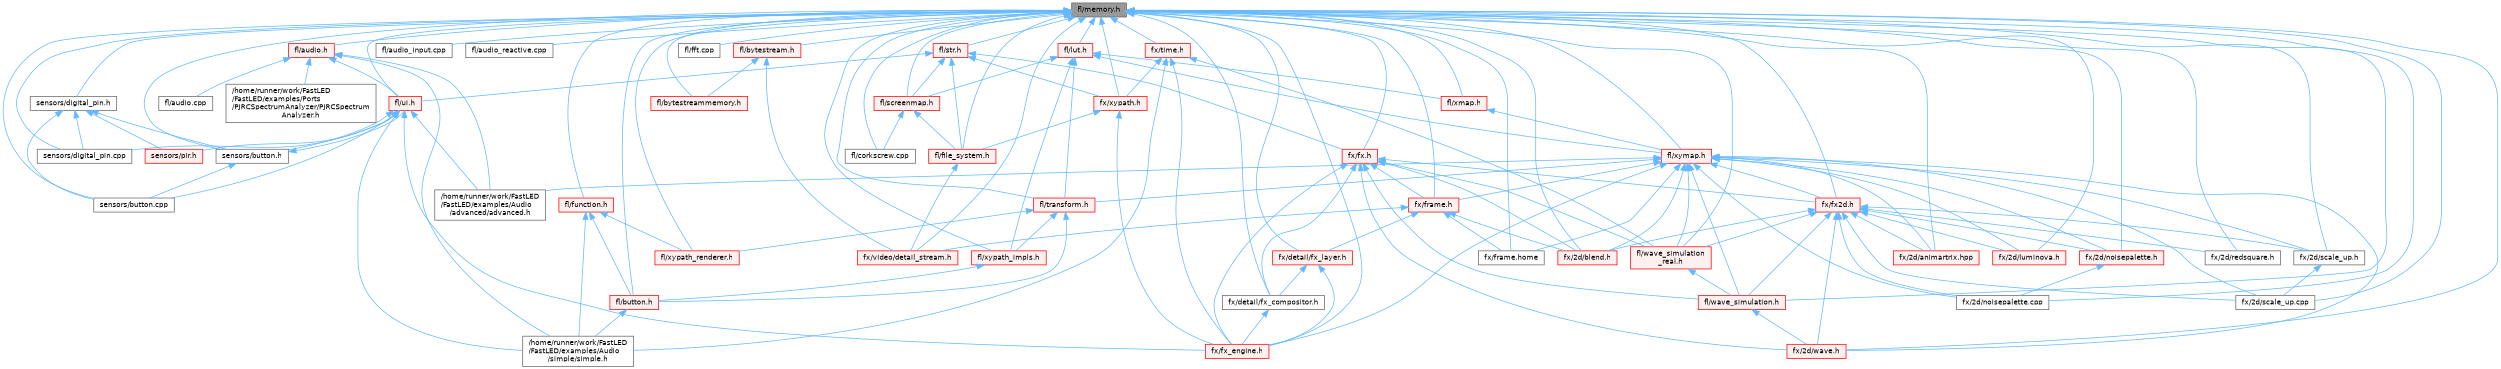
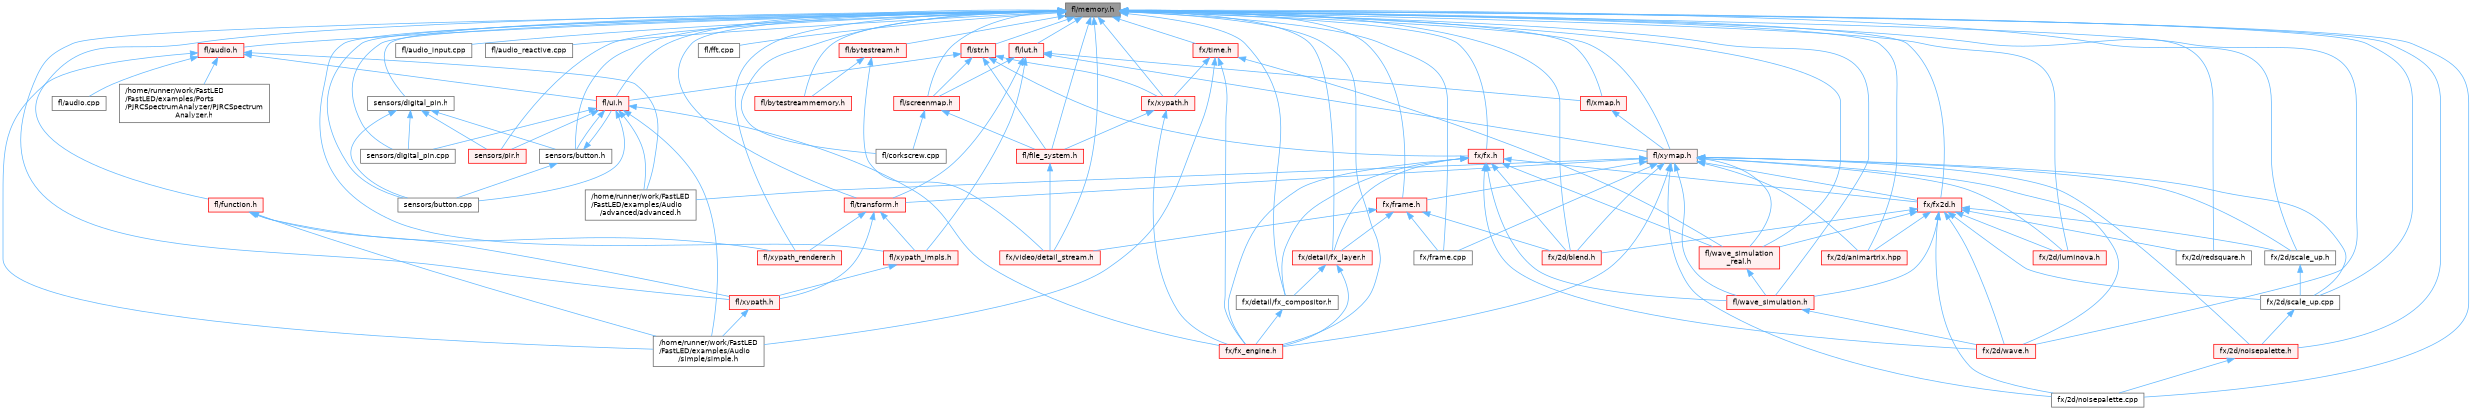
none -> (757, 25)
(1686, 156) -> (1672, 156)
(1401, 183) -> (1381, 183)
(1969, 228) -> (2276, 330)
(1511, 258) -> (1443, 258)
(634, 303) -> (754, 303)
